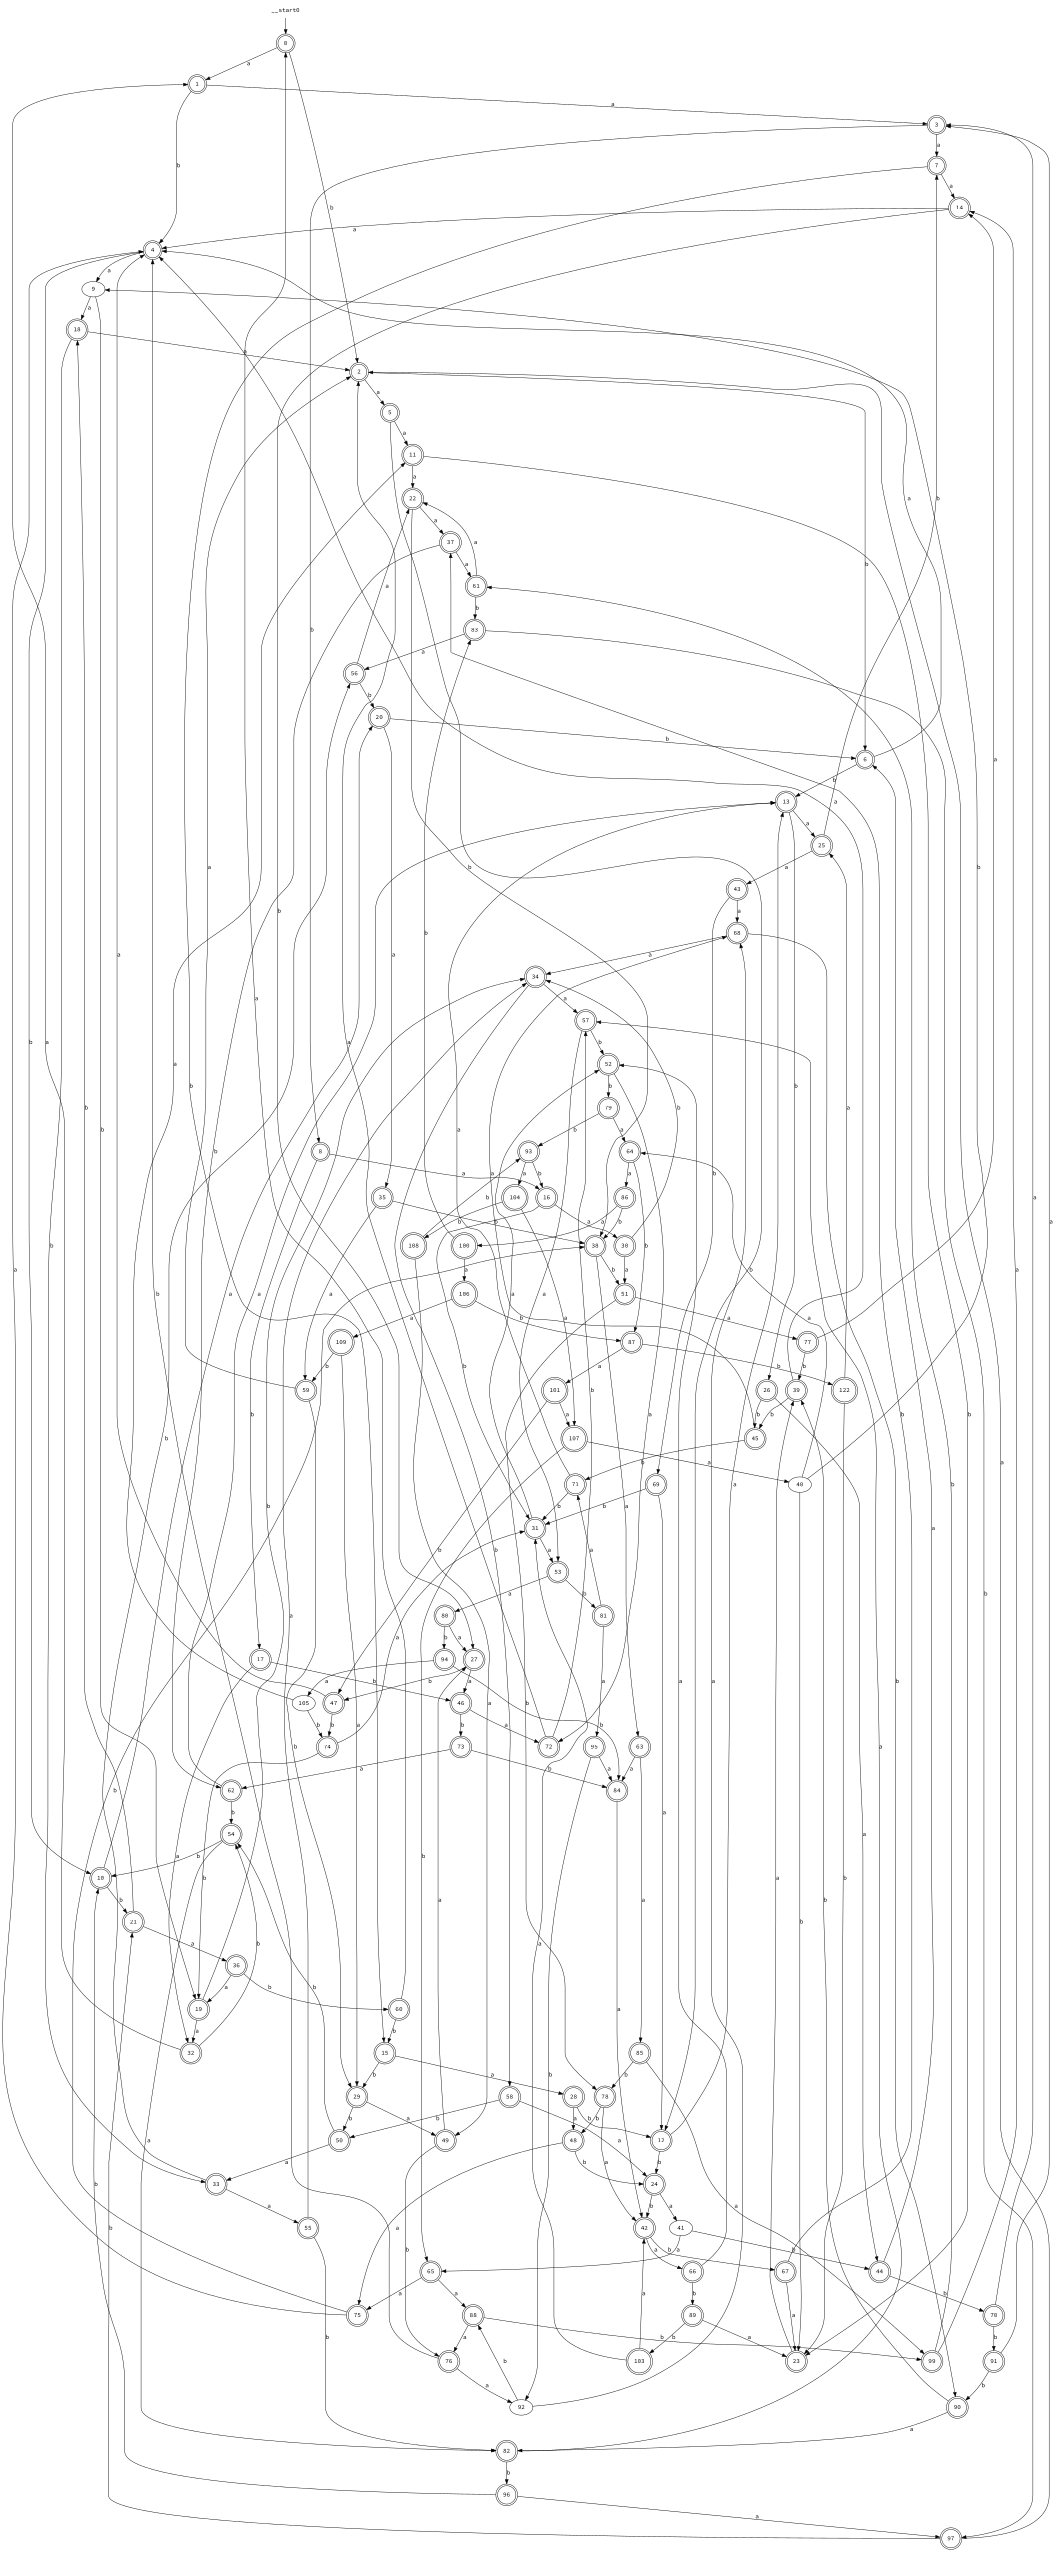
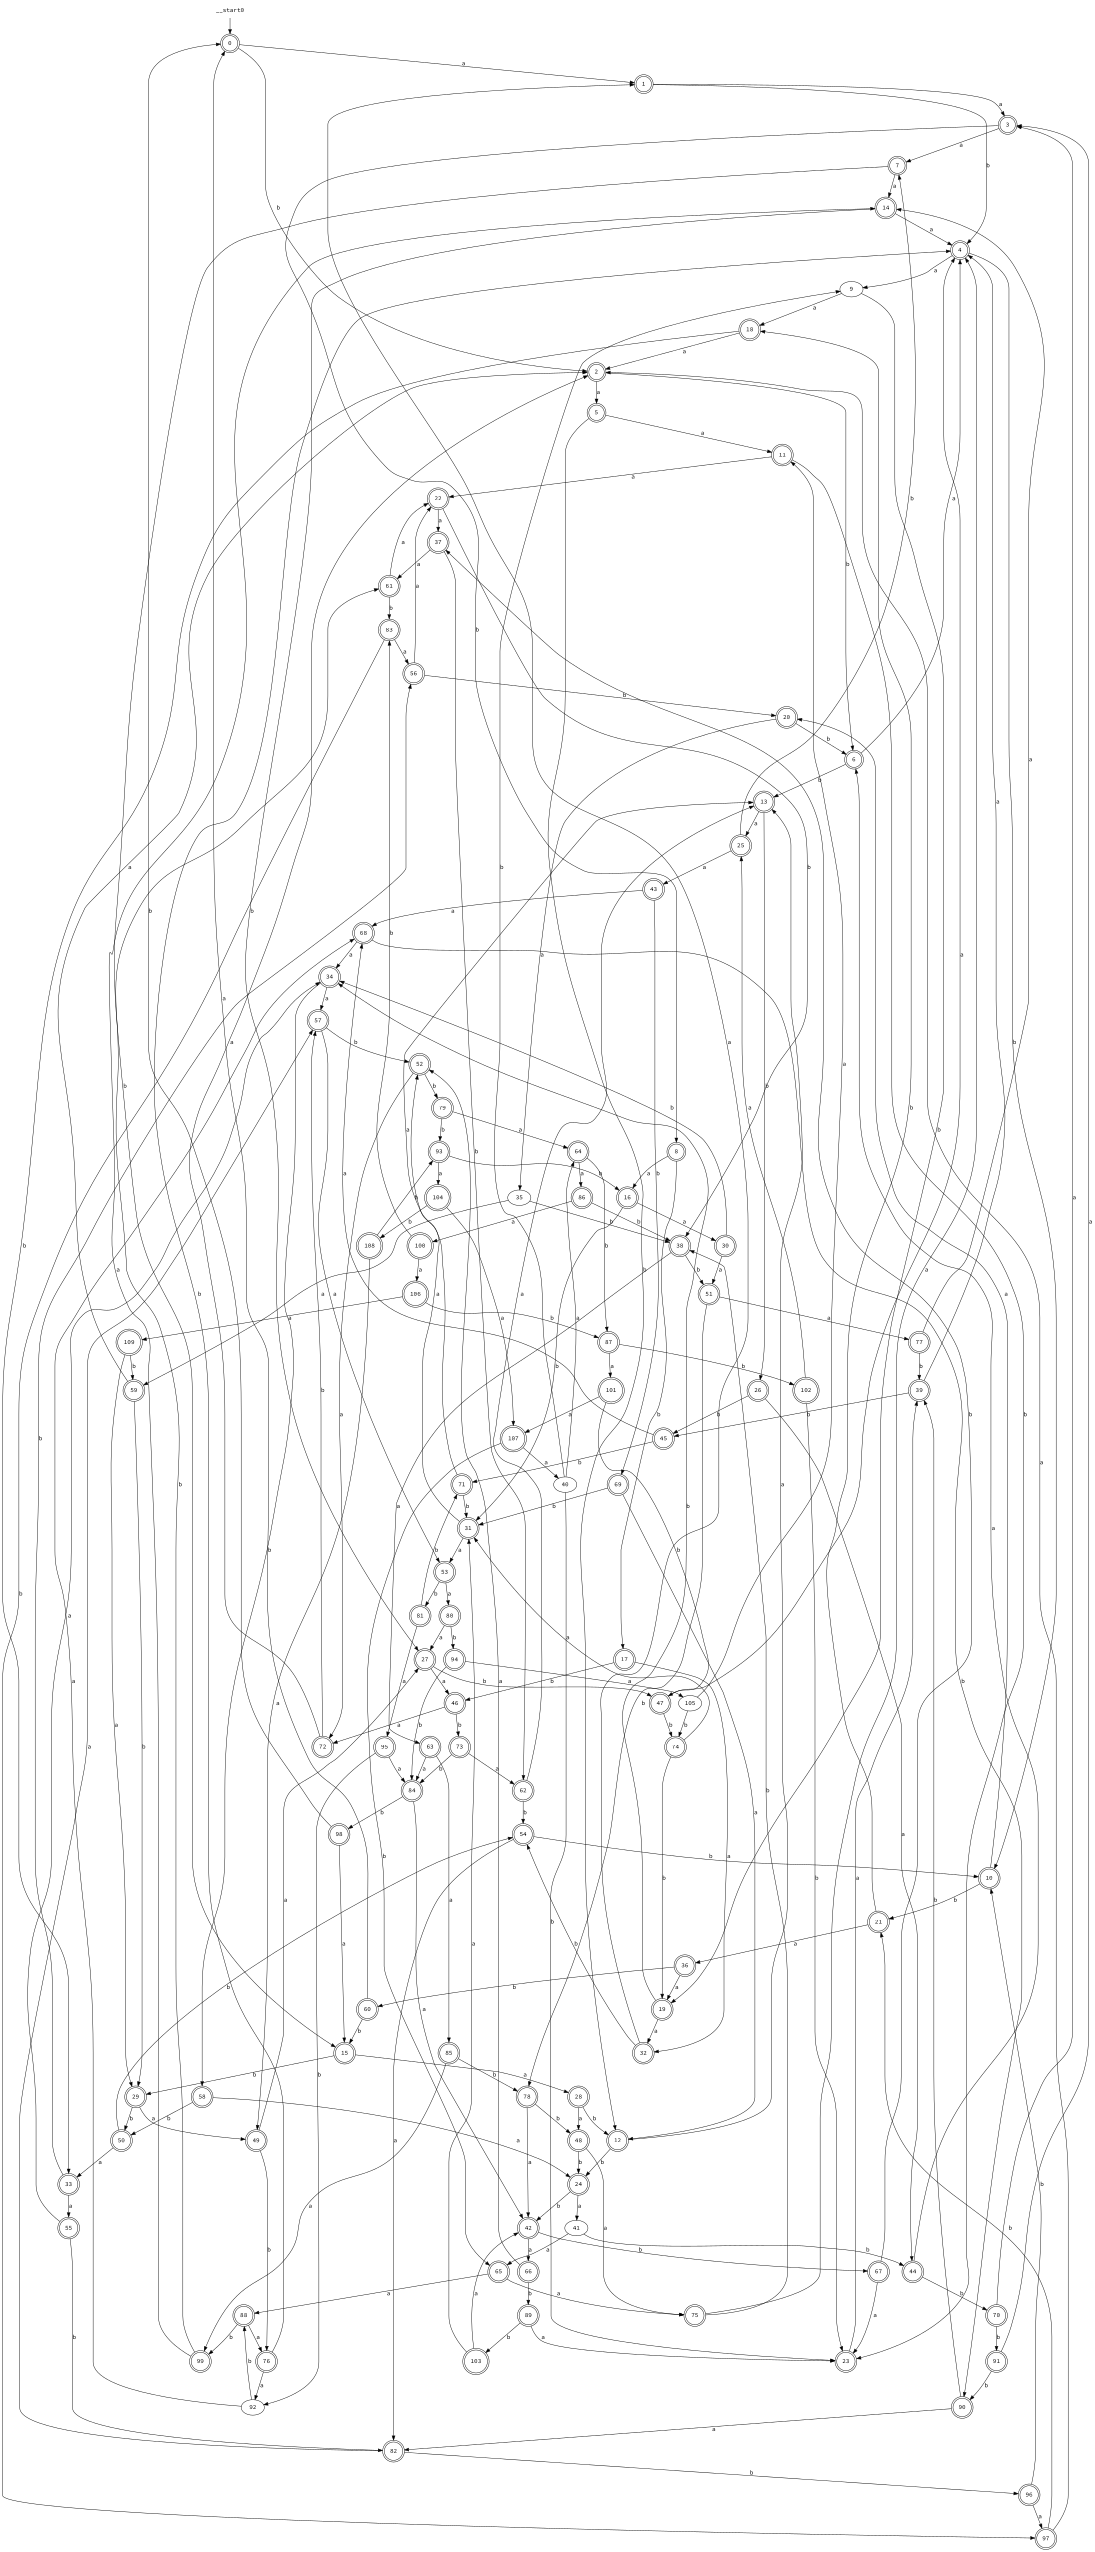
(382, 1198) -> (519, 1198)
(844, 1390) -> (806, 1390)
(591, 1550) -> (437, 1550)
none -> (339, 1834)
